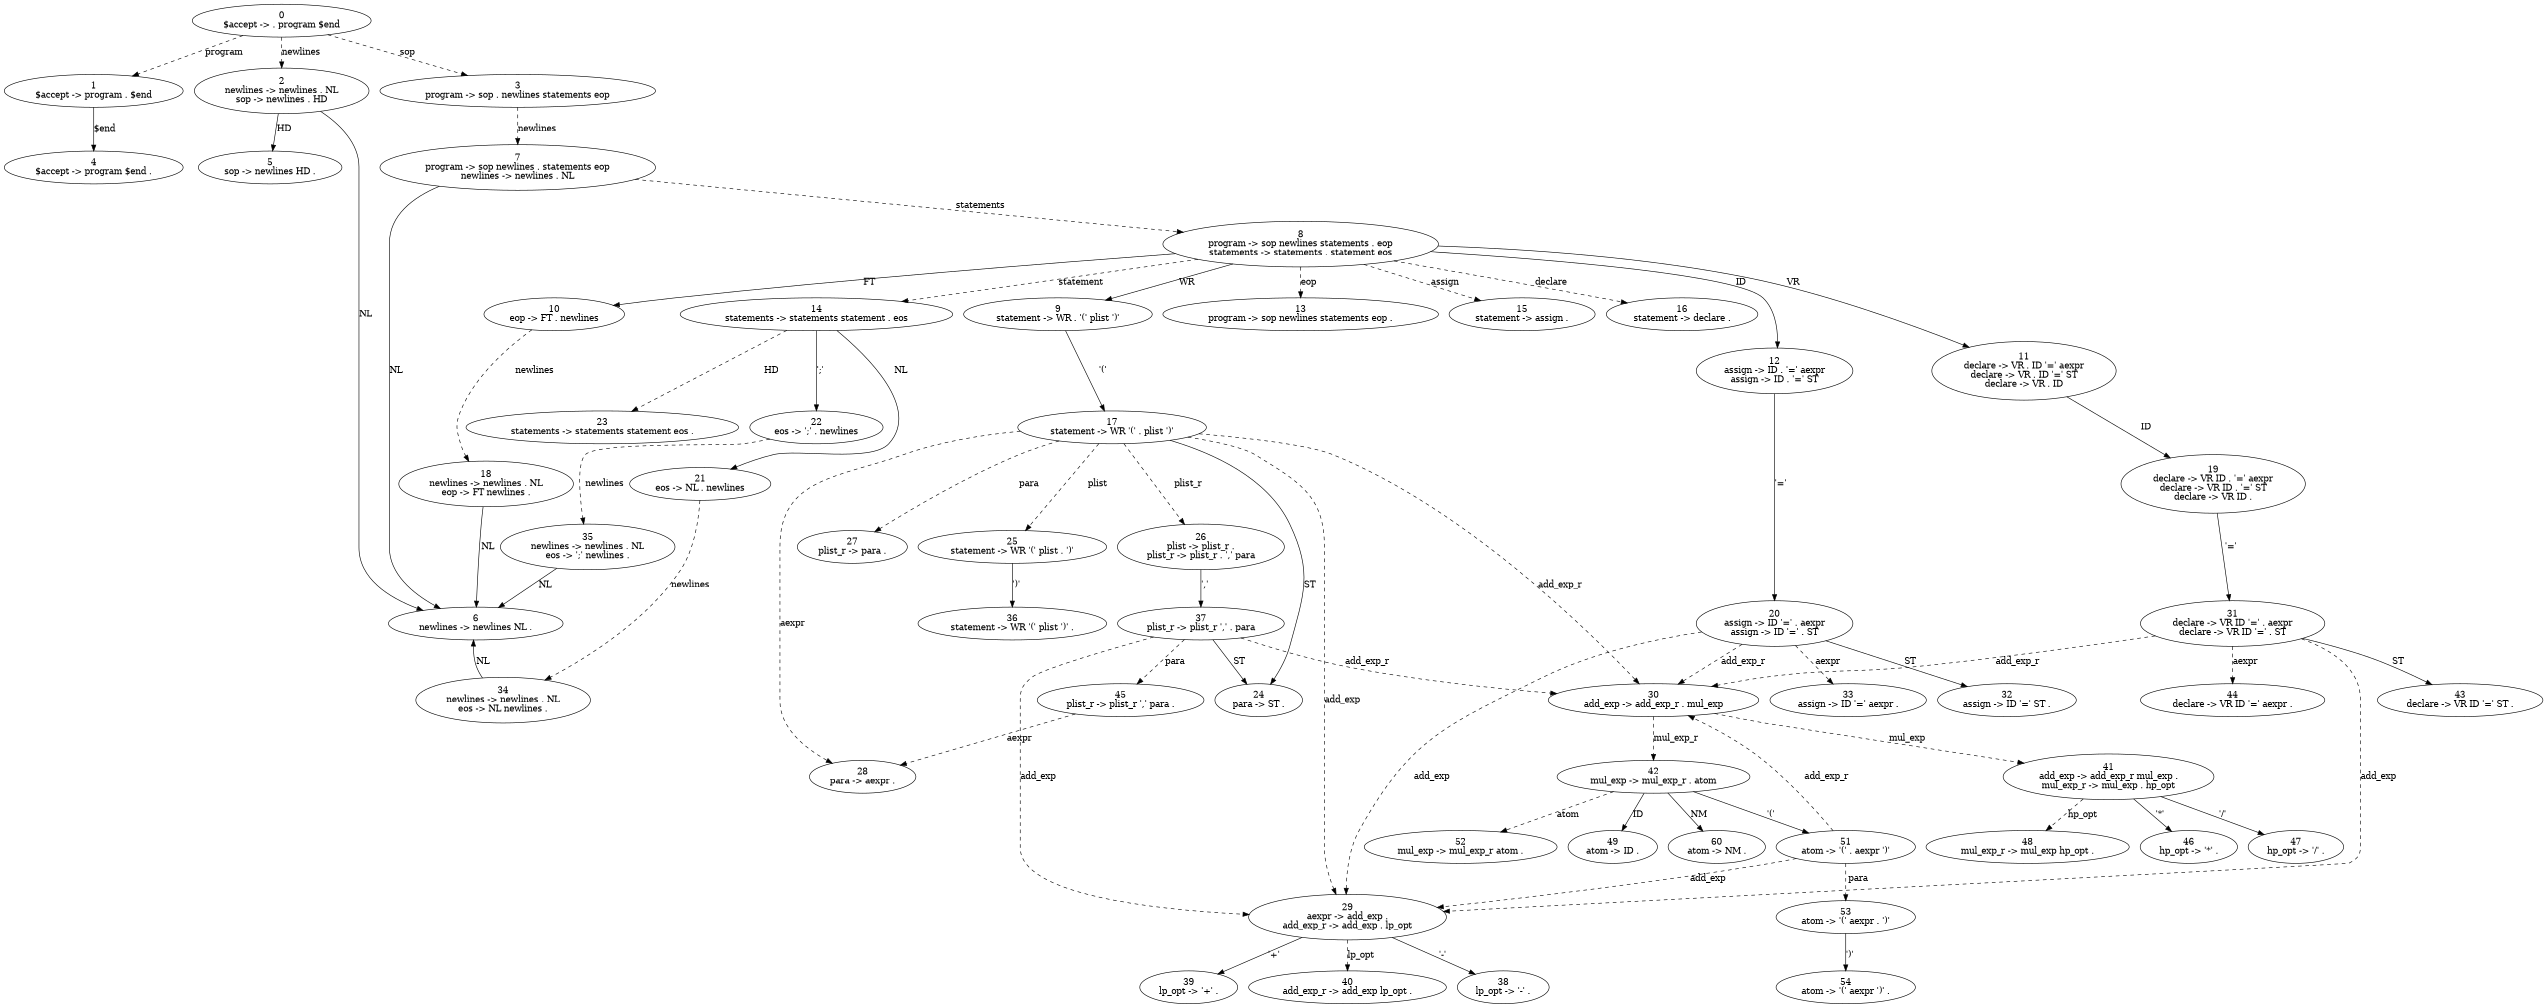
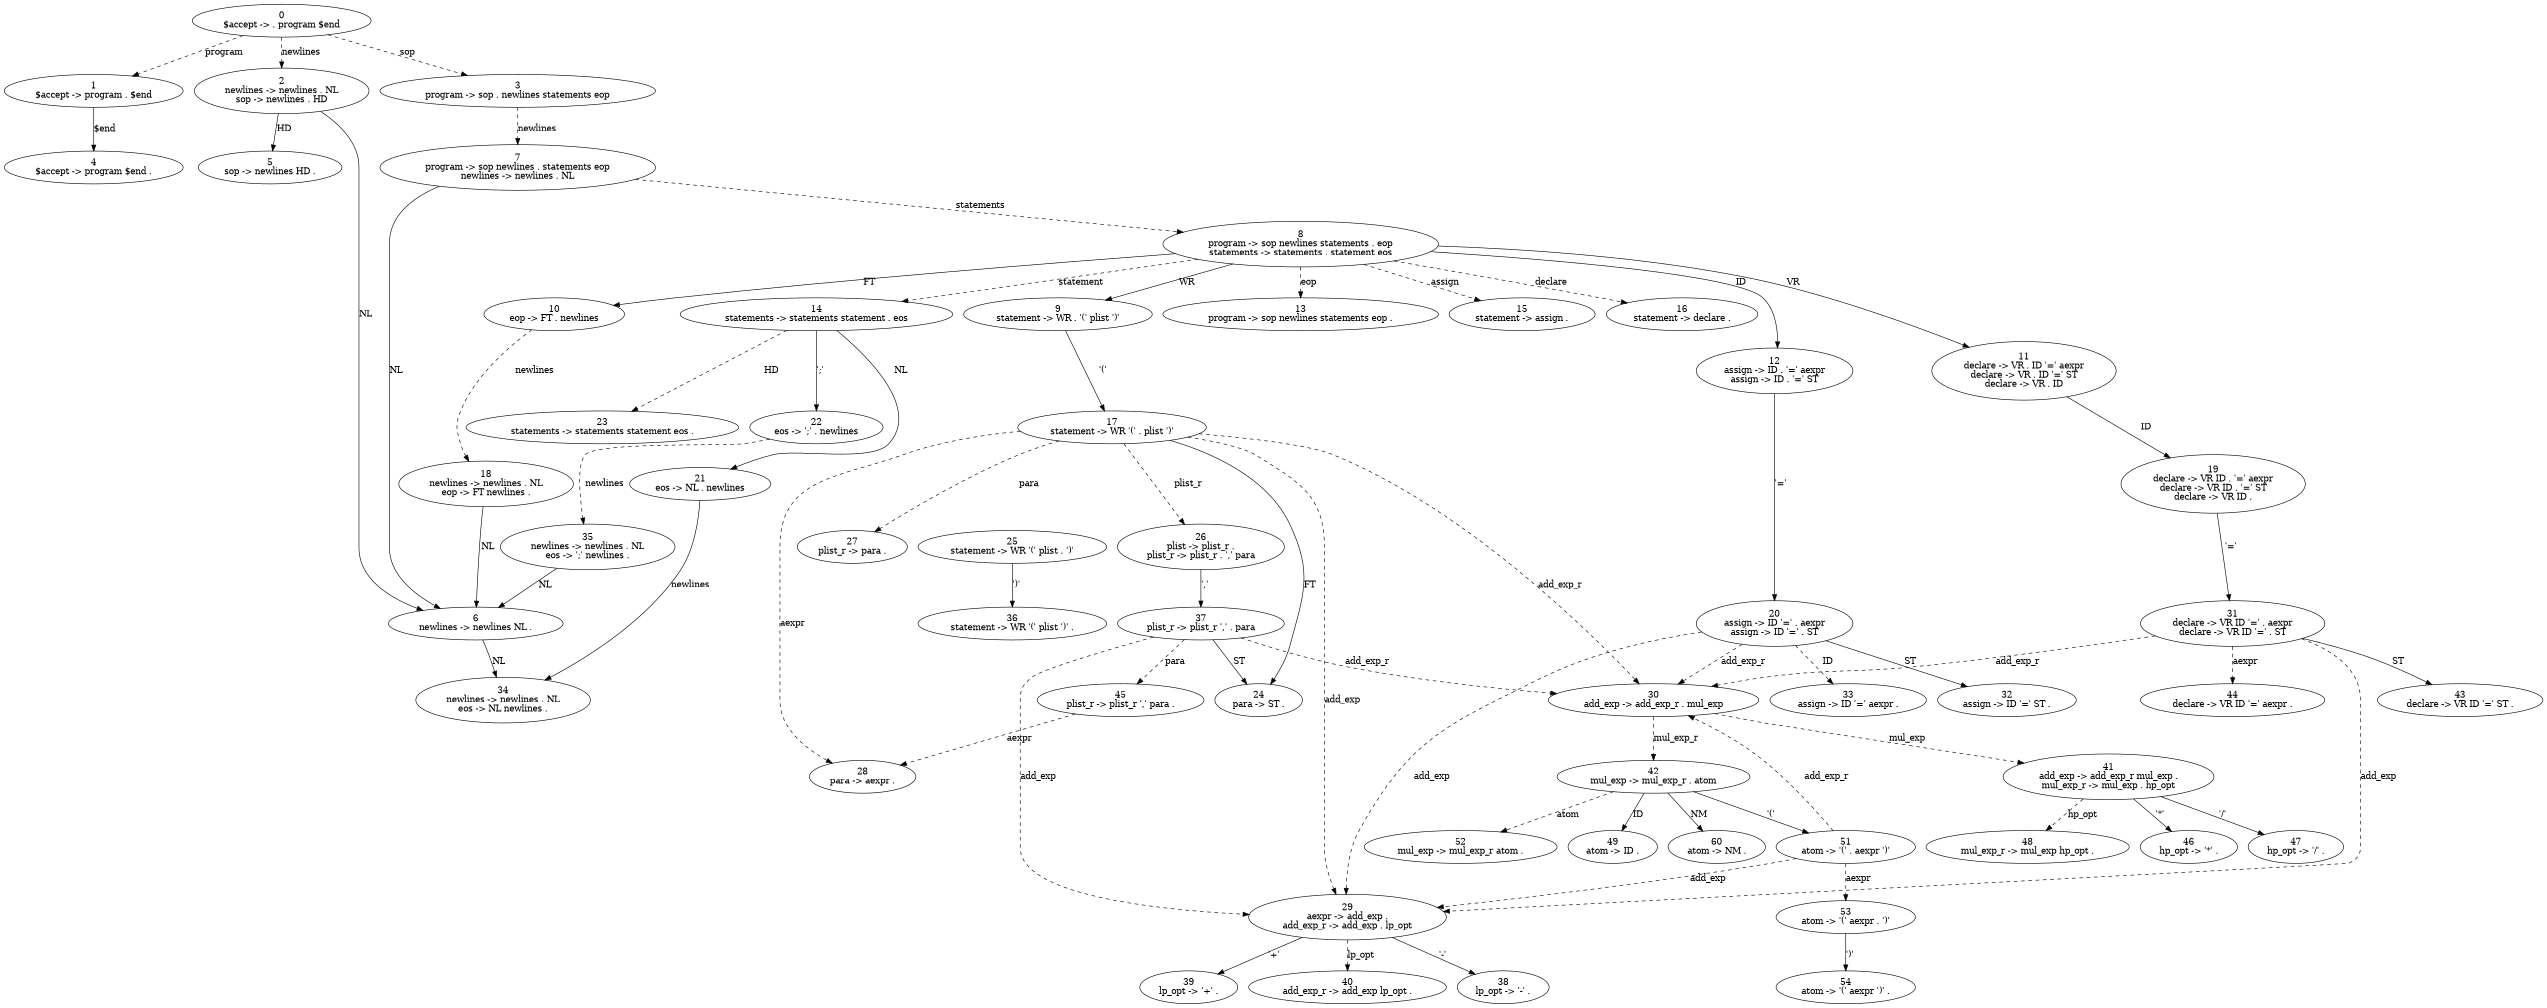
(1064, 485) -> none
(1309, 585) -> (1309, 585)
(649, 607) -> (649, 607)
(1828, 662) -> (1828, 662)
(475, 663) -> (489, 655)
(1858, 879) -> (1858, 879)
